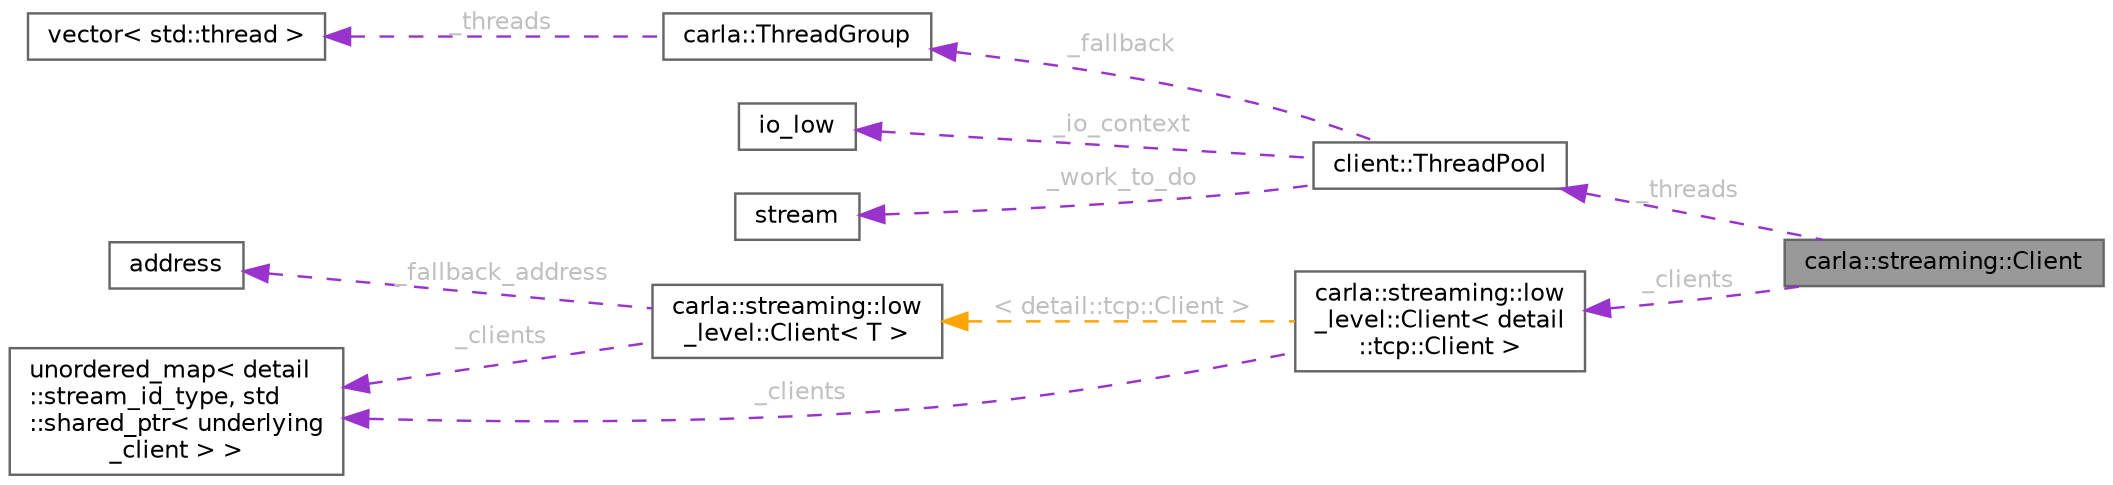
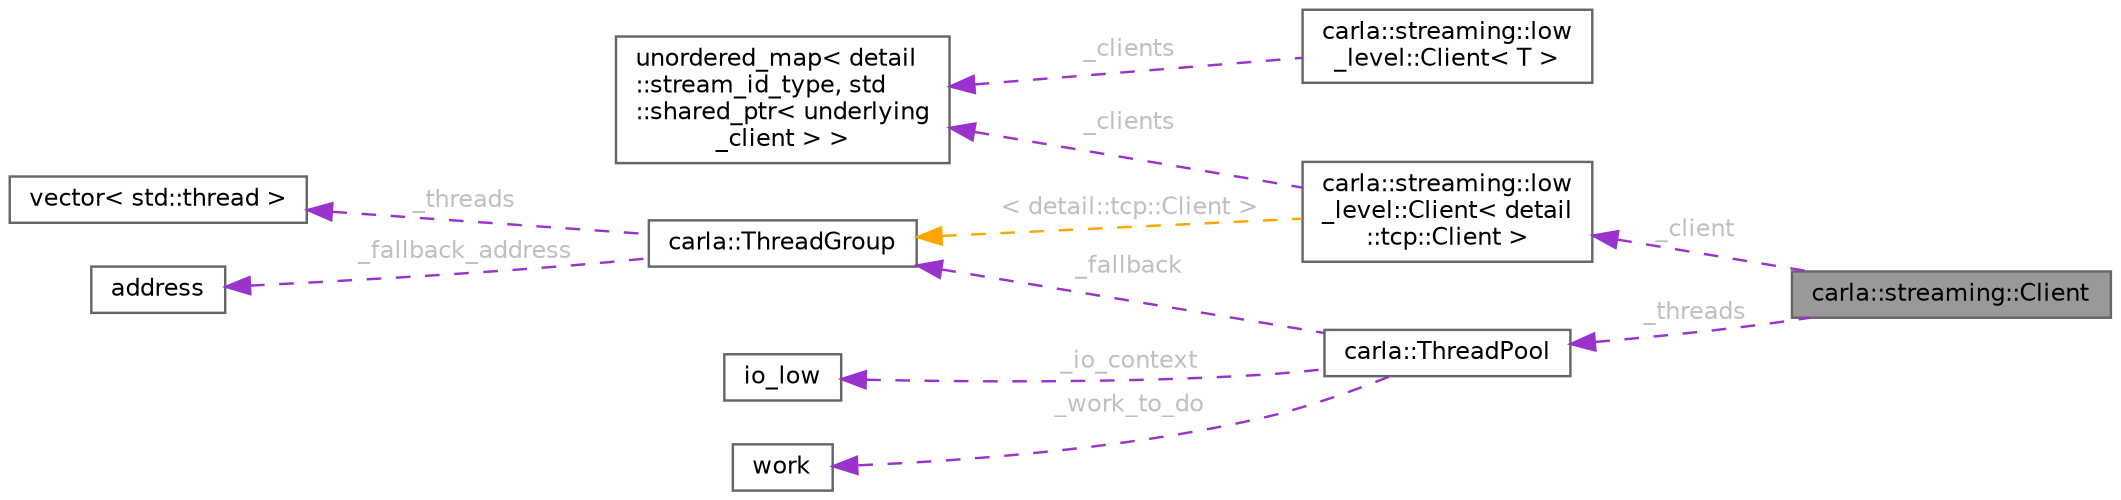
(1440, 166) -> (1447, 353)
(797, 217) -> (783, 467)
(1685, 281) -> (1692, 230)
(460, 291) -> (449, 274)
(1131, 321) -> (1122, 227)
